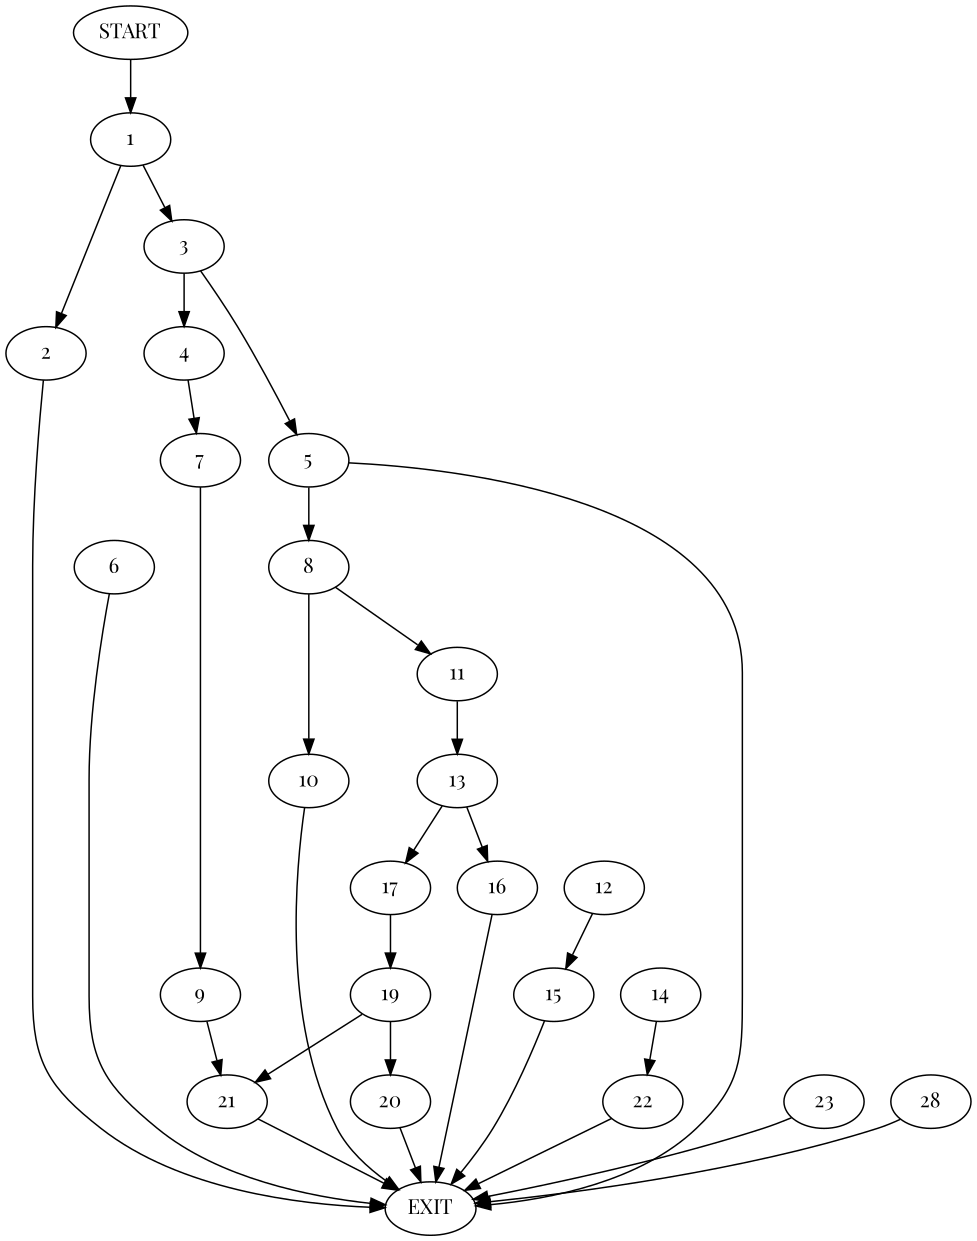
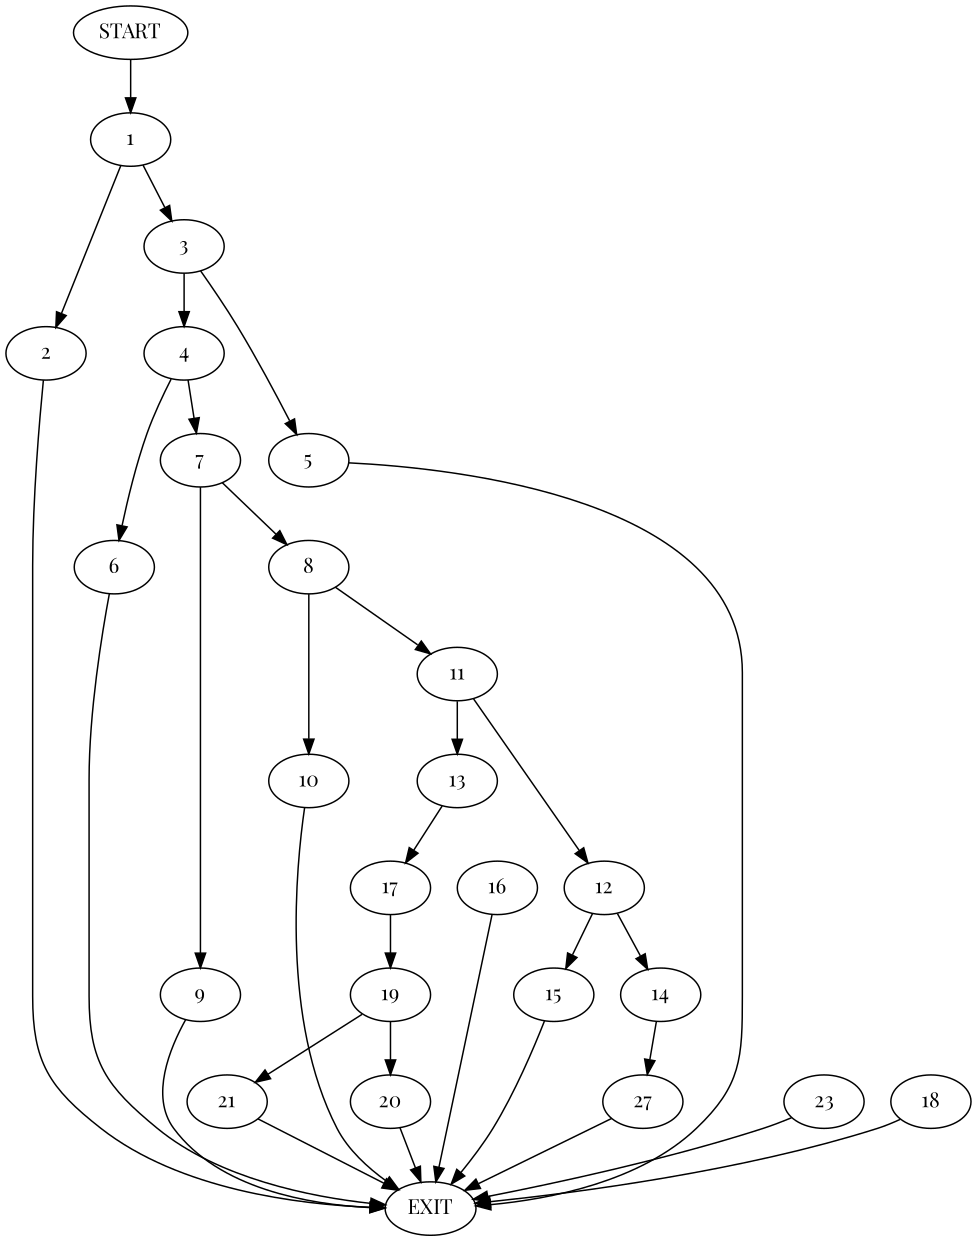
none -> (141, 451)
(309, 506) -> (249, 509)
none -> (526, 775)
(475, 827) -> none
none -> (629, 935)
(212, 1041) -> (175, 1129)
(643, 1102) -> (643, 1102)
(931, 1102) -> (931, 1102)
